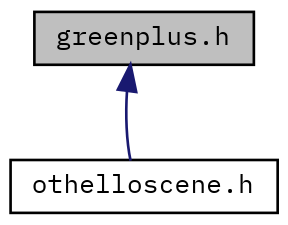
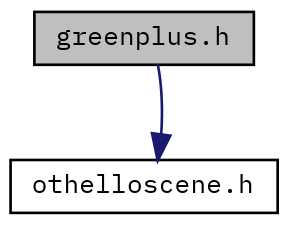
(127, 126) -> (162, 99)
